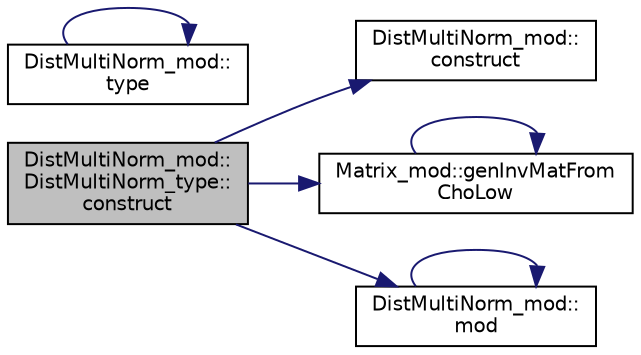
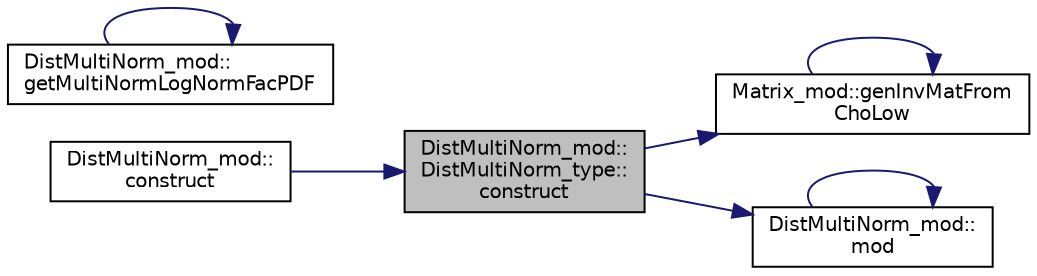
(128, 74) -> (171, 74)
(282, 113) -> (338, 172)
